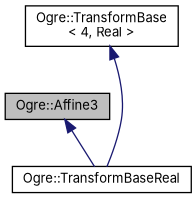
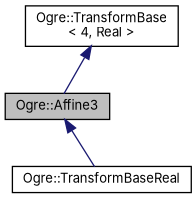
(122, 113) -> (74, 76)
